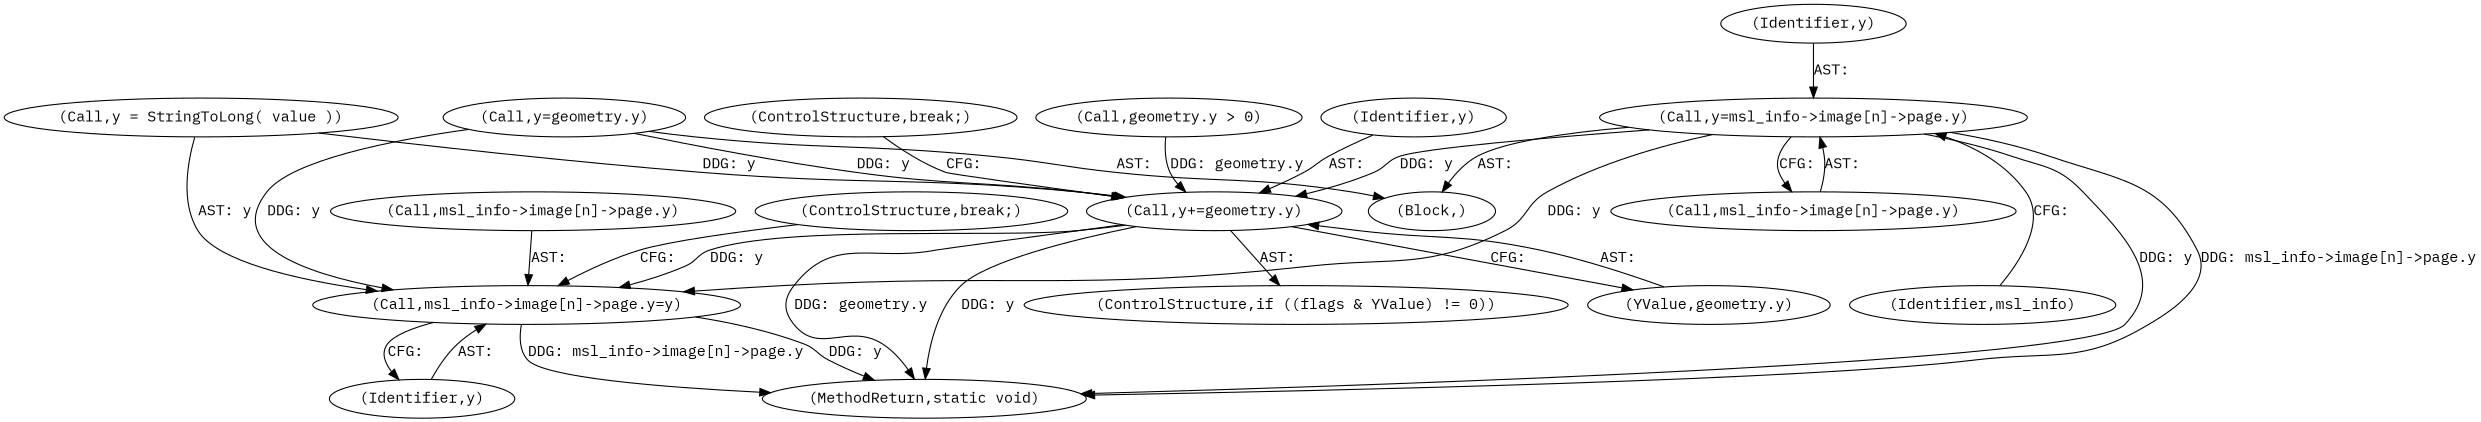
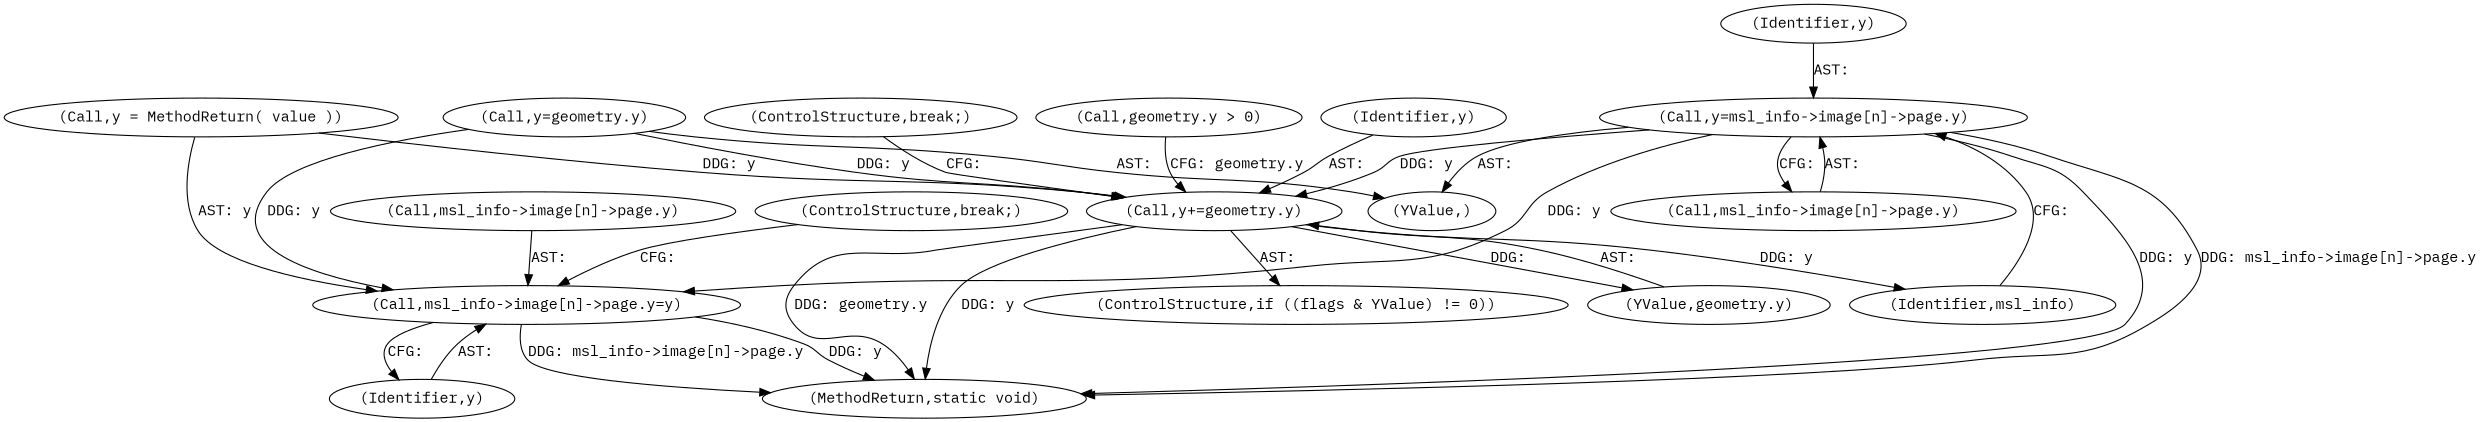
(201, 117) -> (201, 117)
(1237, 164) -> (1237, 164)
(1432, 211) -> (1432, 211)
(873, 234) -> (1601, 245)
(1513, 258) -> (1513, 258)
